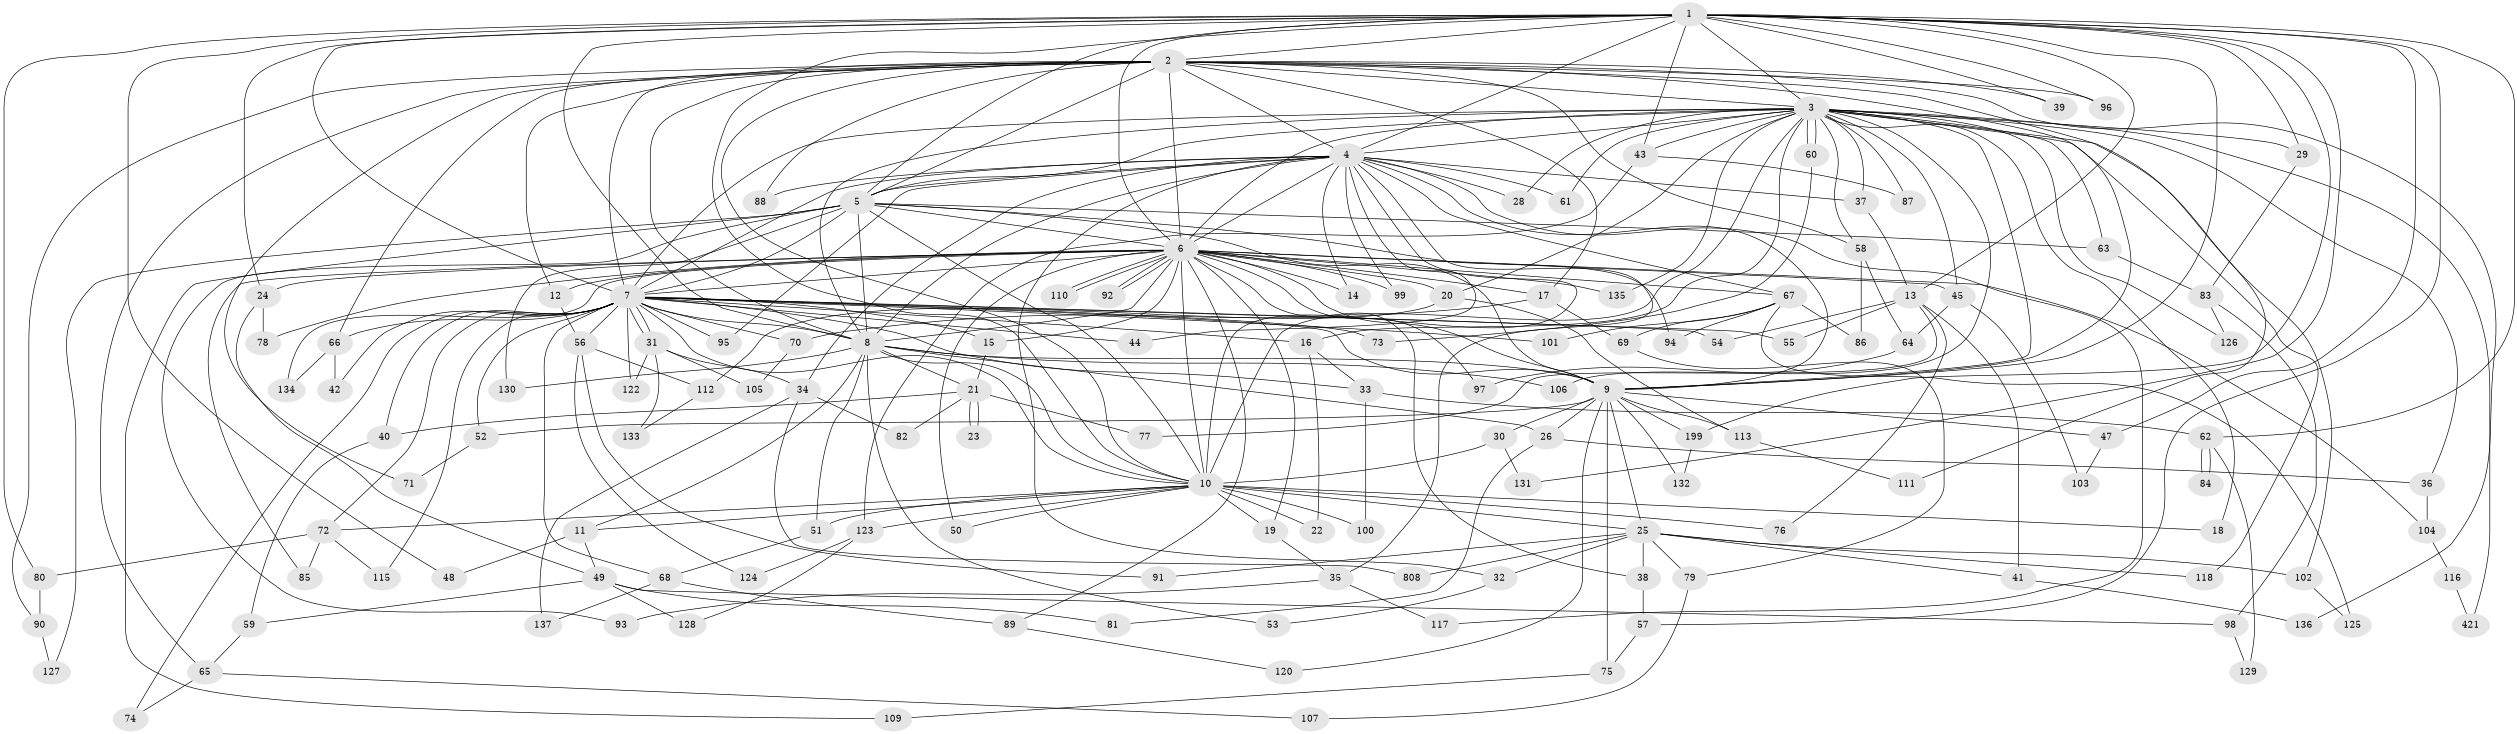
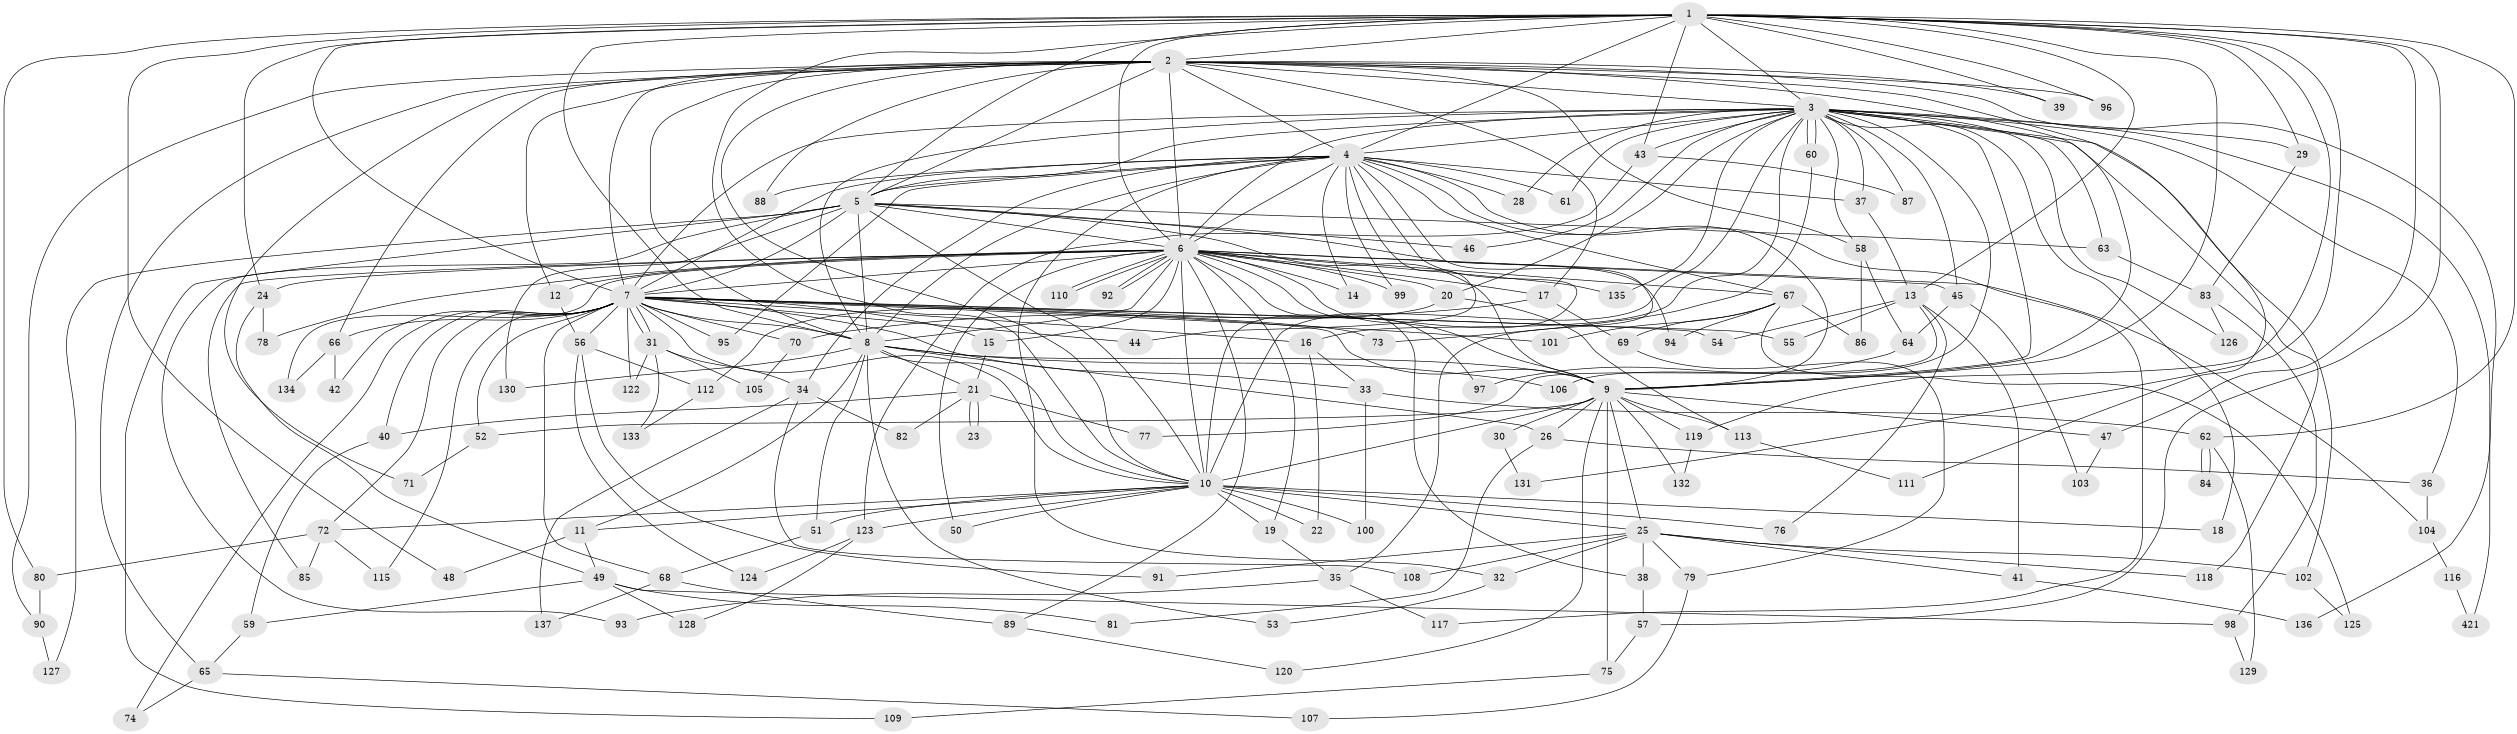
none -> (1470, 249)
(1694, 437) -> (1694, 437)
(1356, 471) -> (1408, 440)
(1412, 578) -> (1412, 578)
